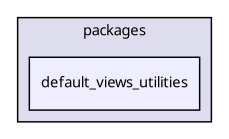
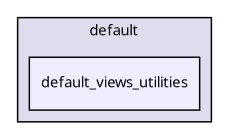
(115, 32) -> (115, 32)
